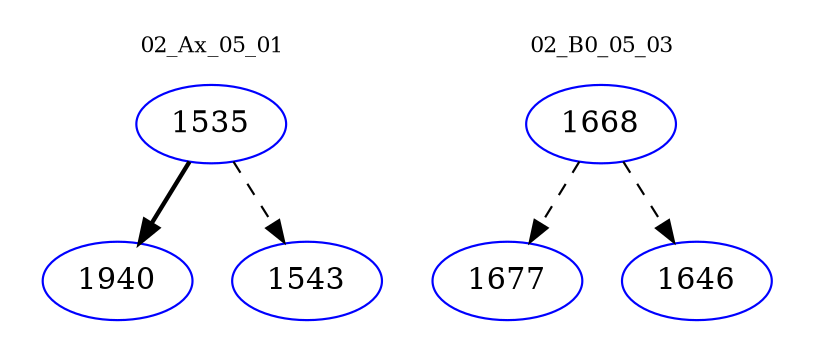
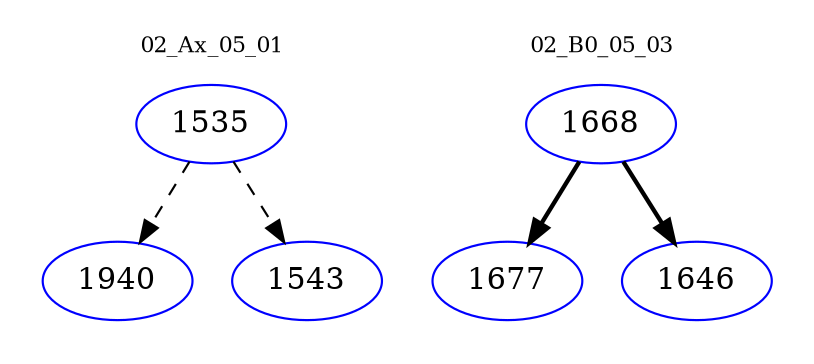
(170, 193) -> (170, 193)
(560, 193) -> (560, 193)
(643, 193) -> (643, 193)
